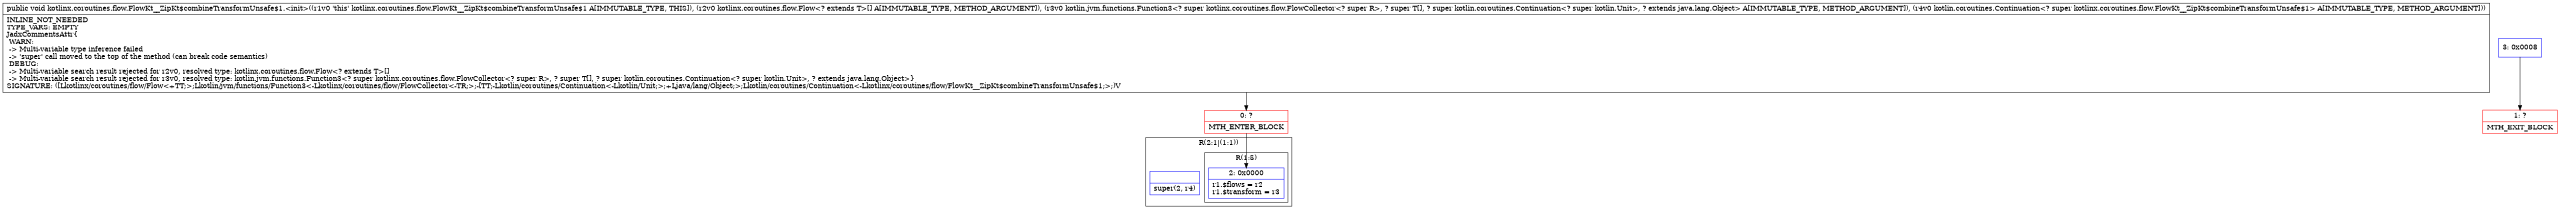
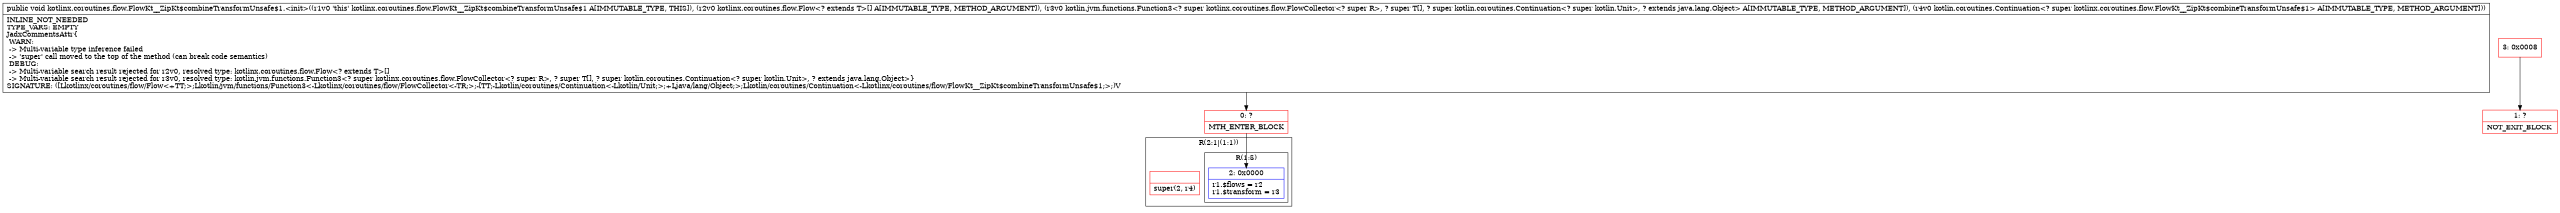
(2520, 48) -> (2520, 48)
(2520, 127) -> (2519, 127)
(1175, 183) -> (1175, 183)
